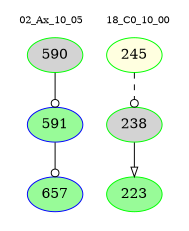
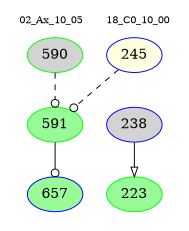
(134, 55) -> (134, 55)
(55, 86) -> (55, 86)
(134, 86) -> (105, 81)
(55, 125) -> (55, 125)
(134, 125) -> (134, 125)
